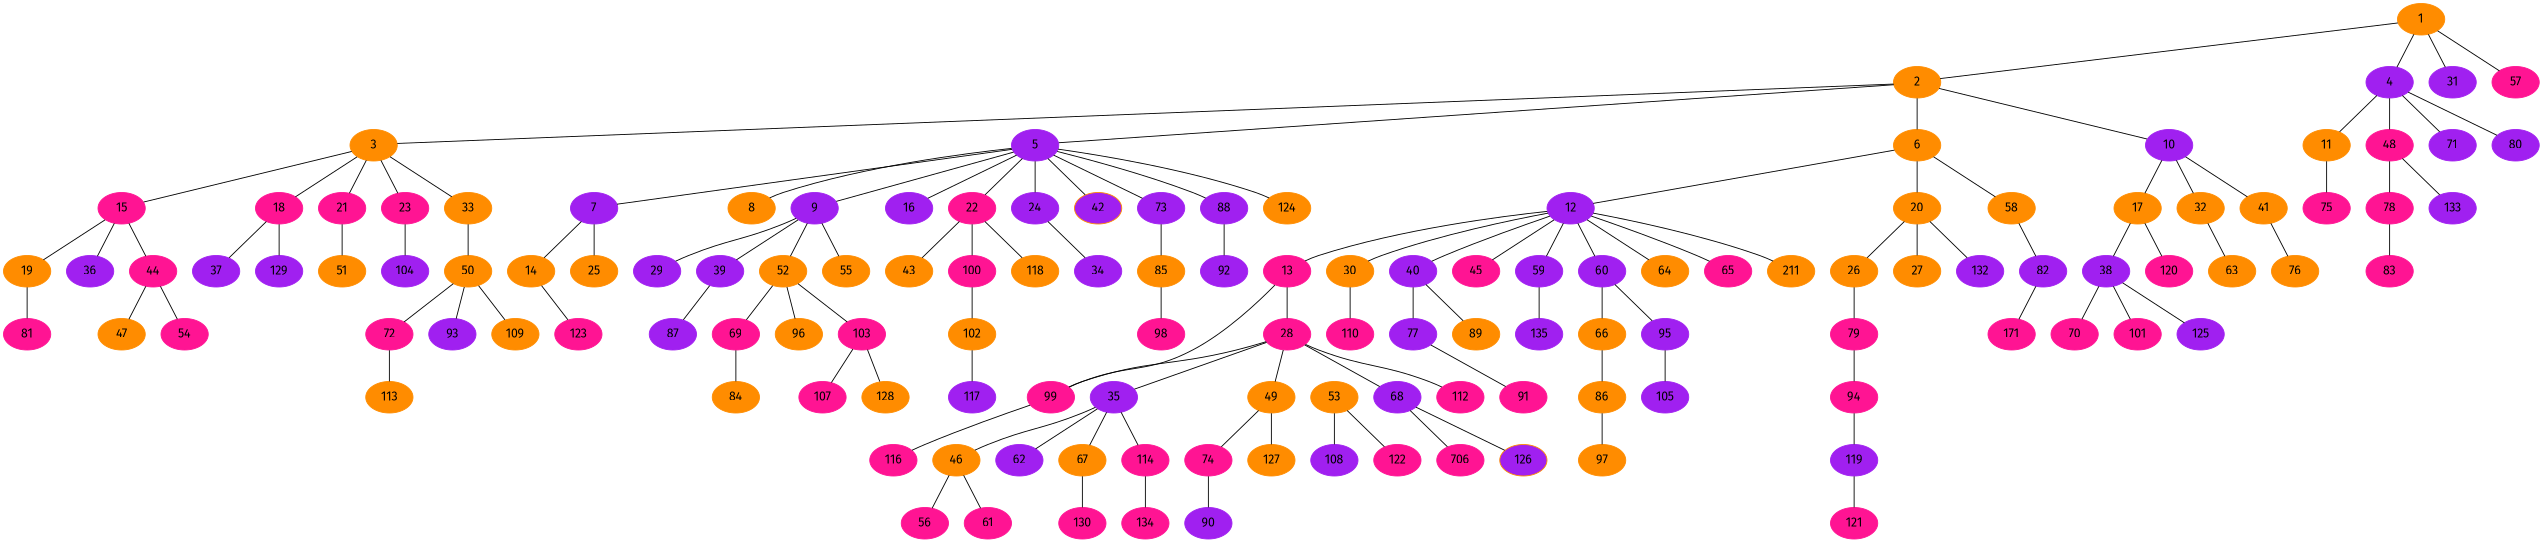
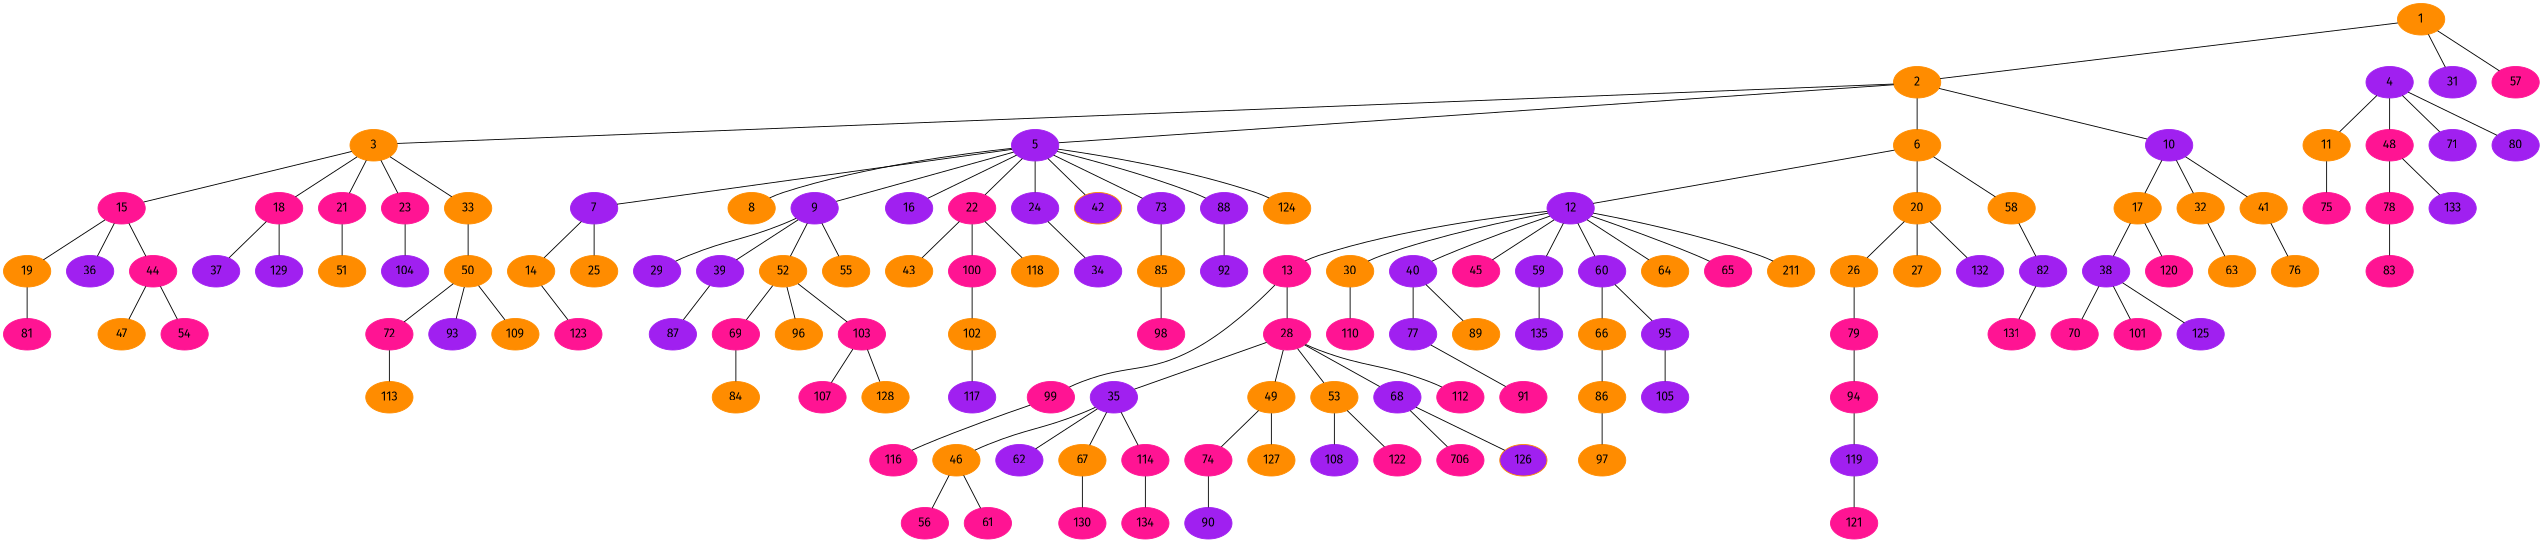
(2405, 51) -> none
(2012, 334) -> (2012, 334)
(1187, 360) -> (1311, 366)
